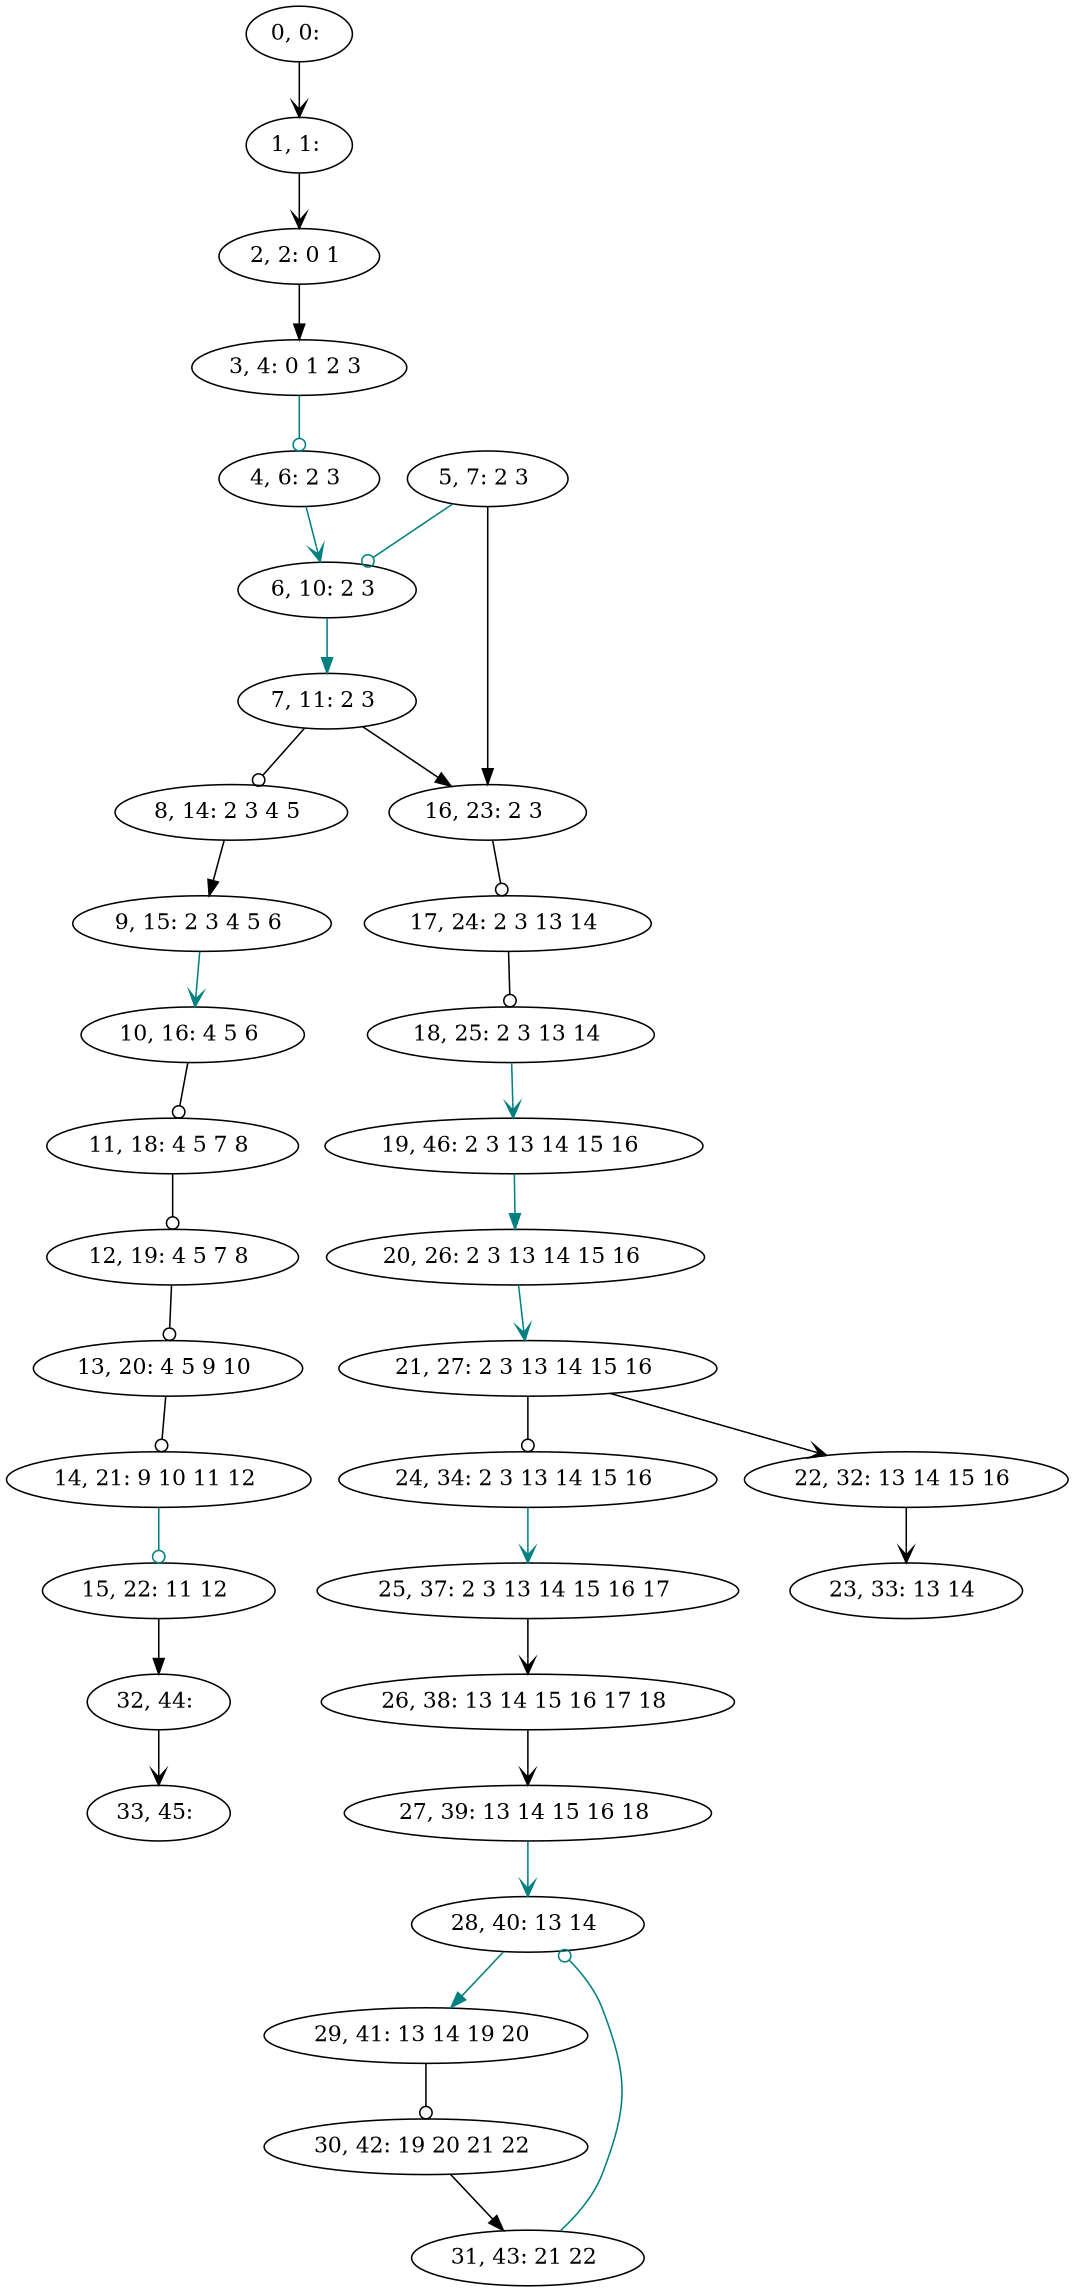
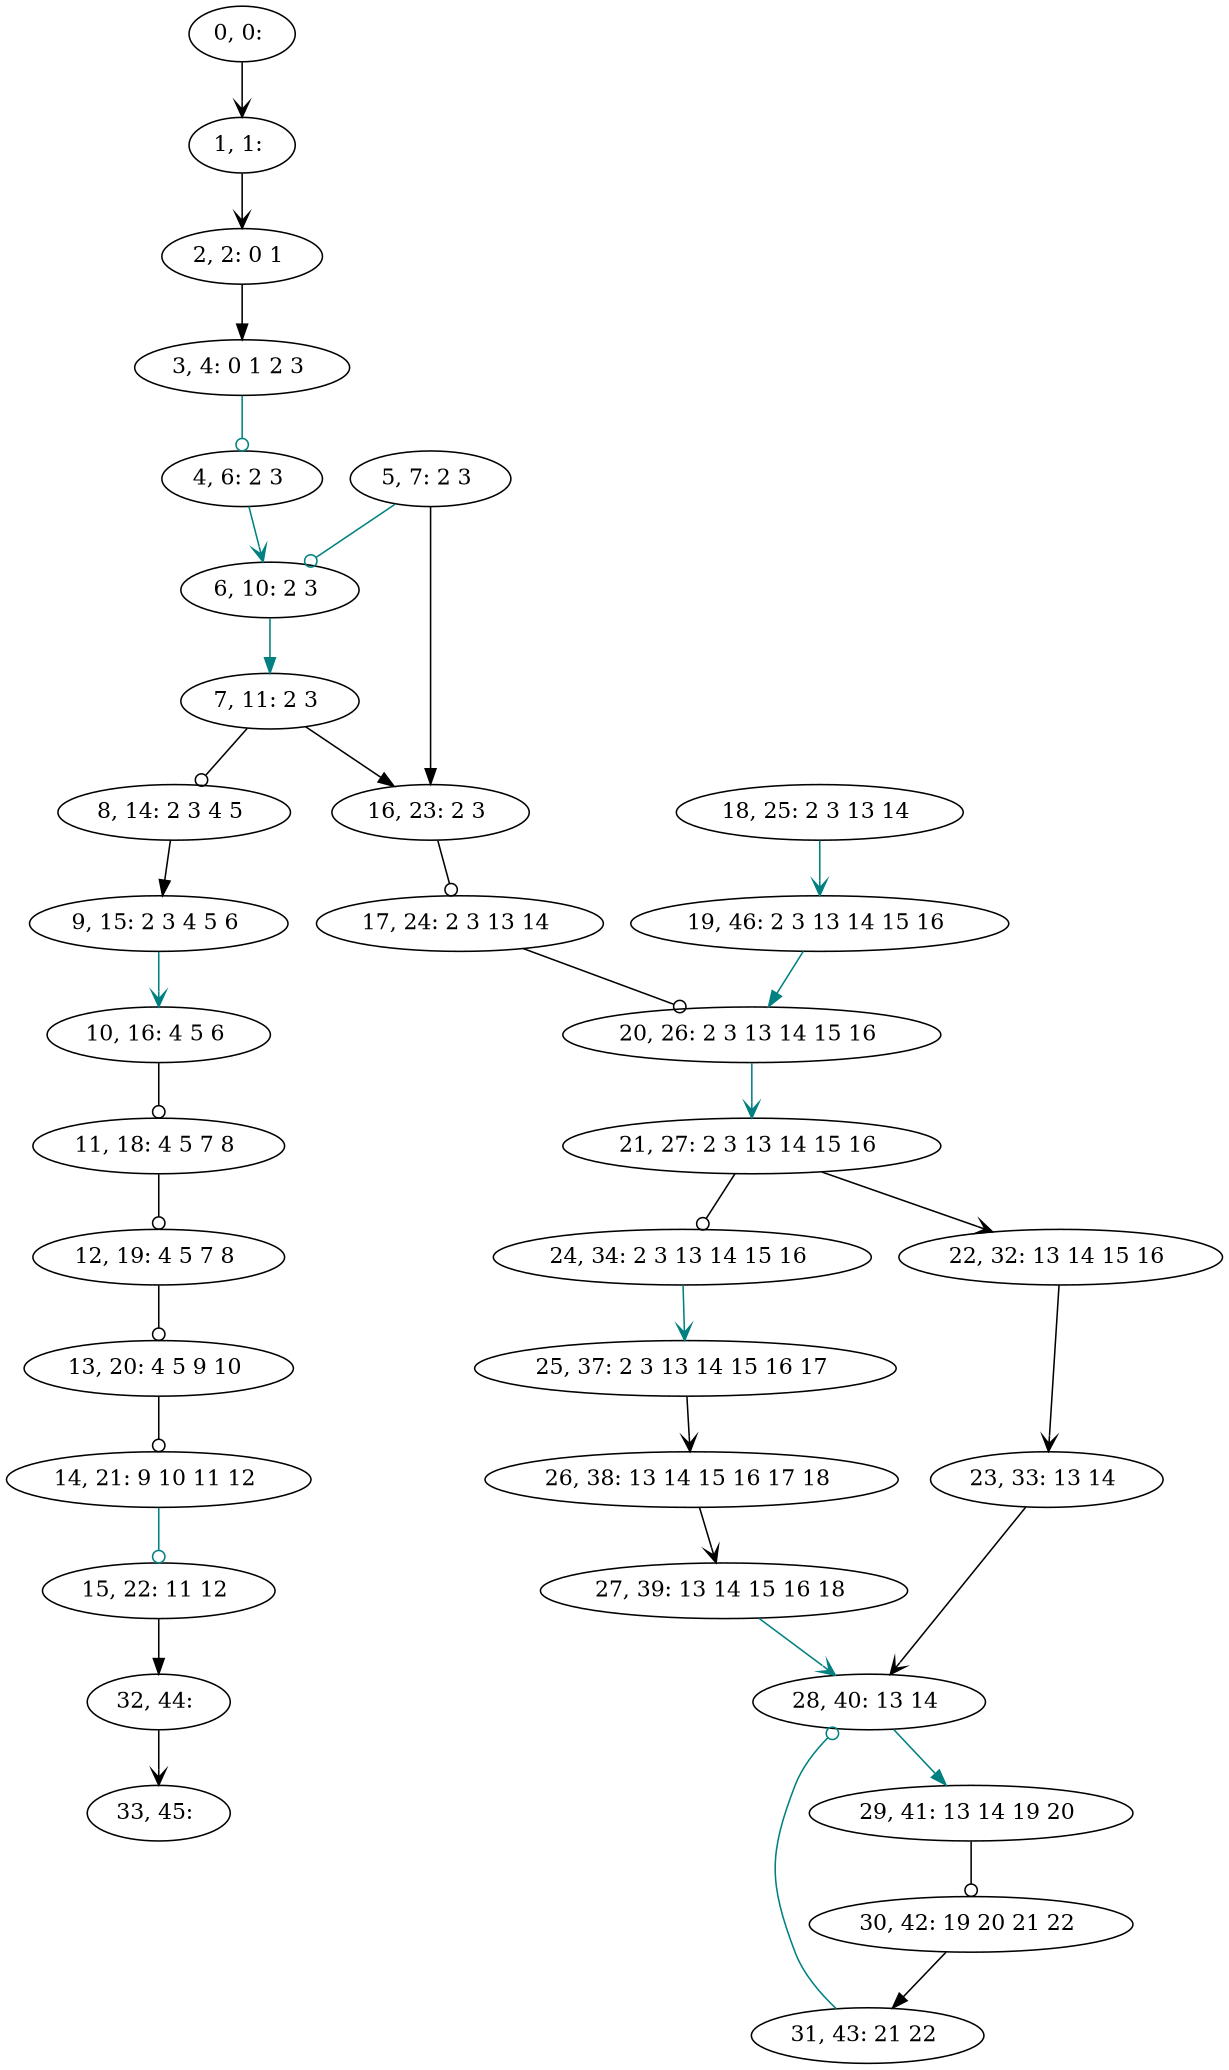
(509, 973) -> (599, 976)
none -> (963, 1585)
